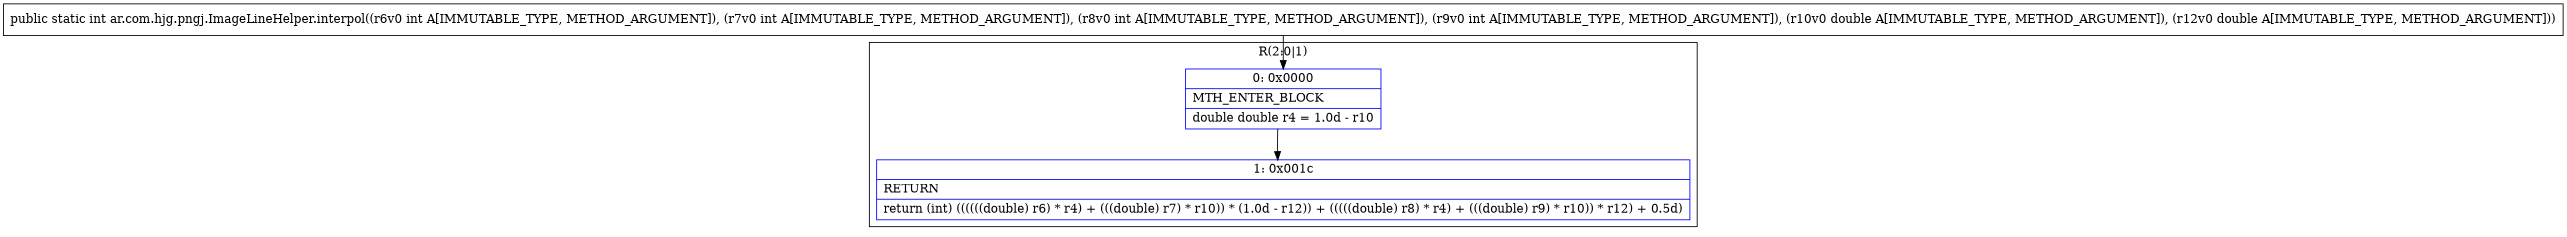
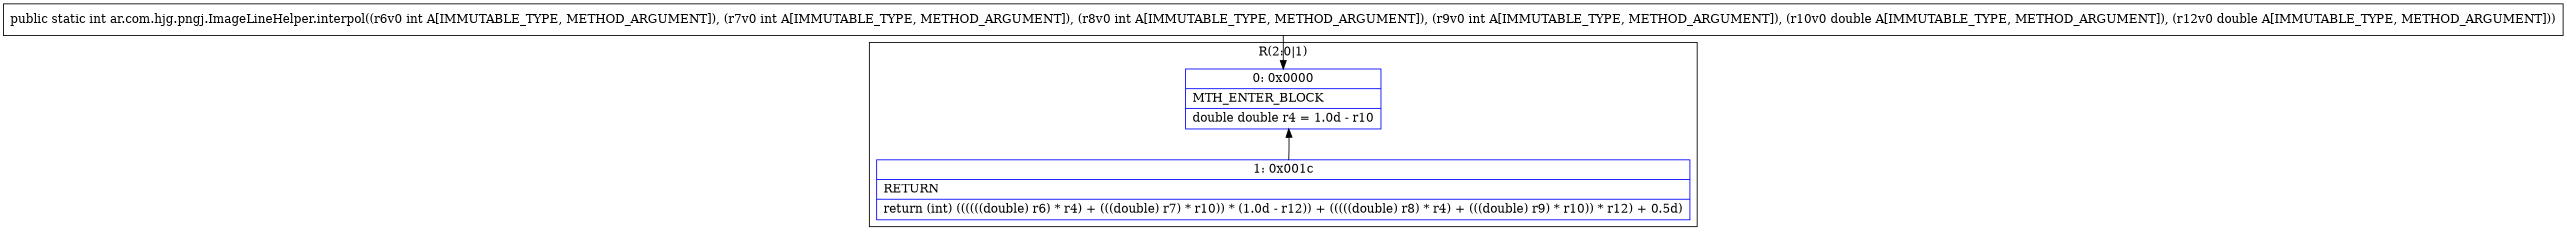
(1278, 140) -> (1289, 149)
